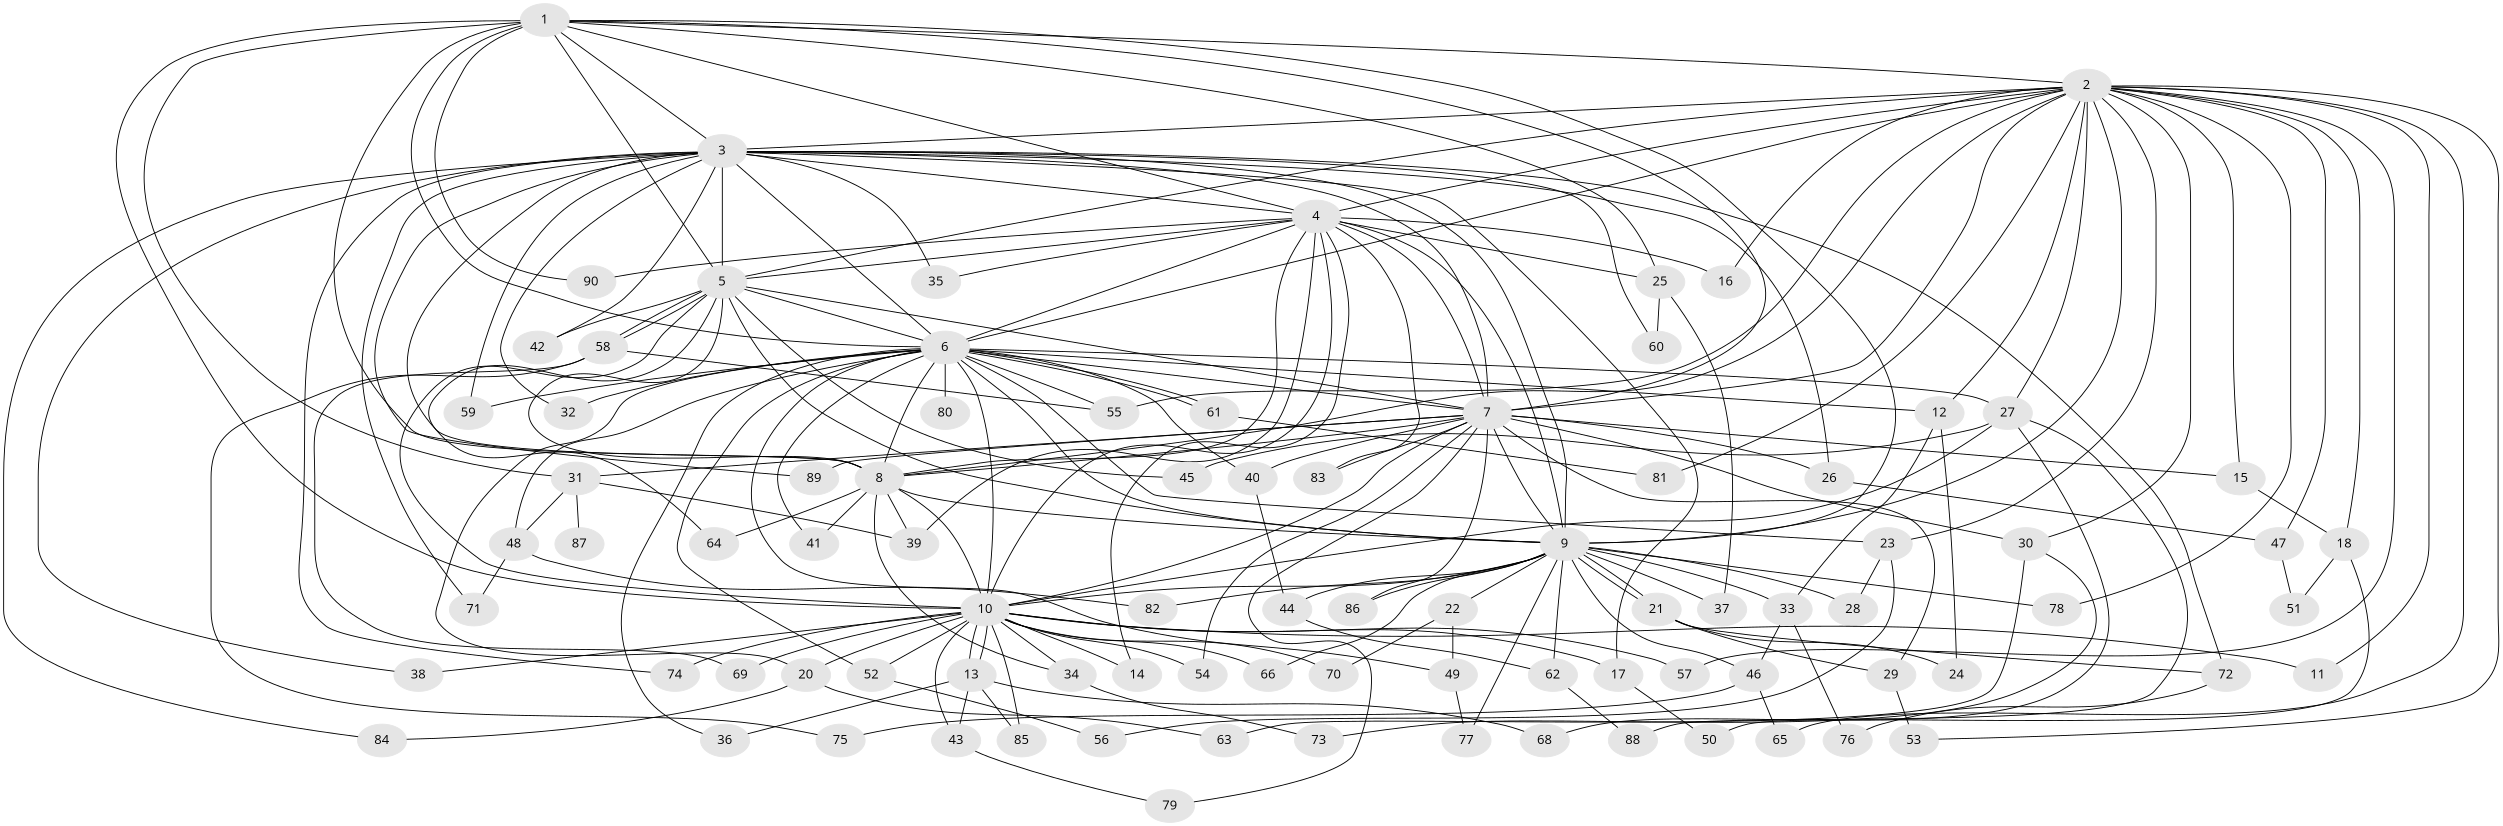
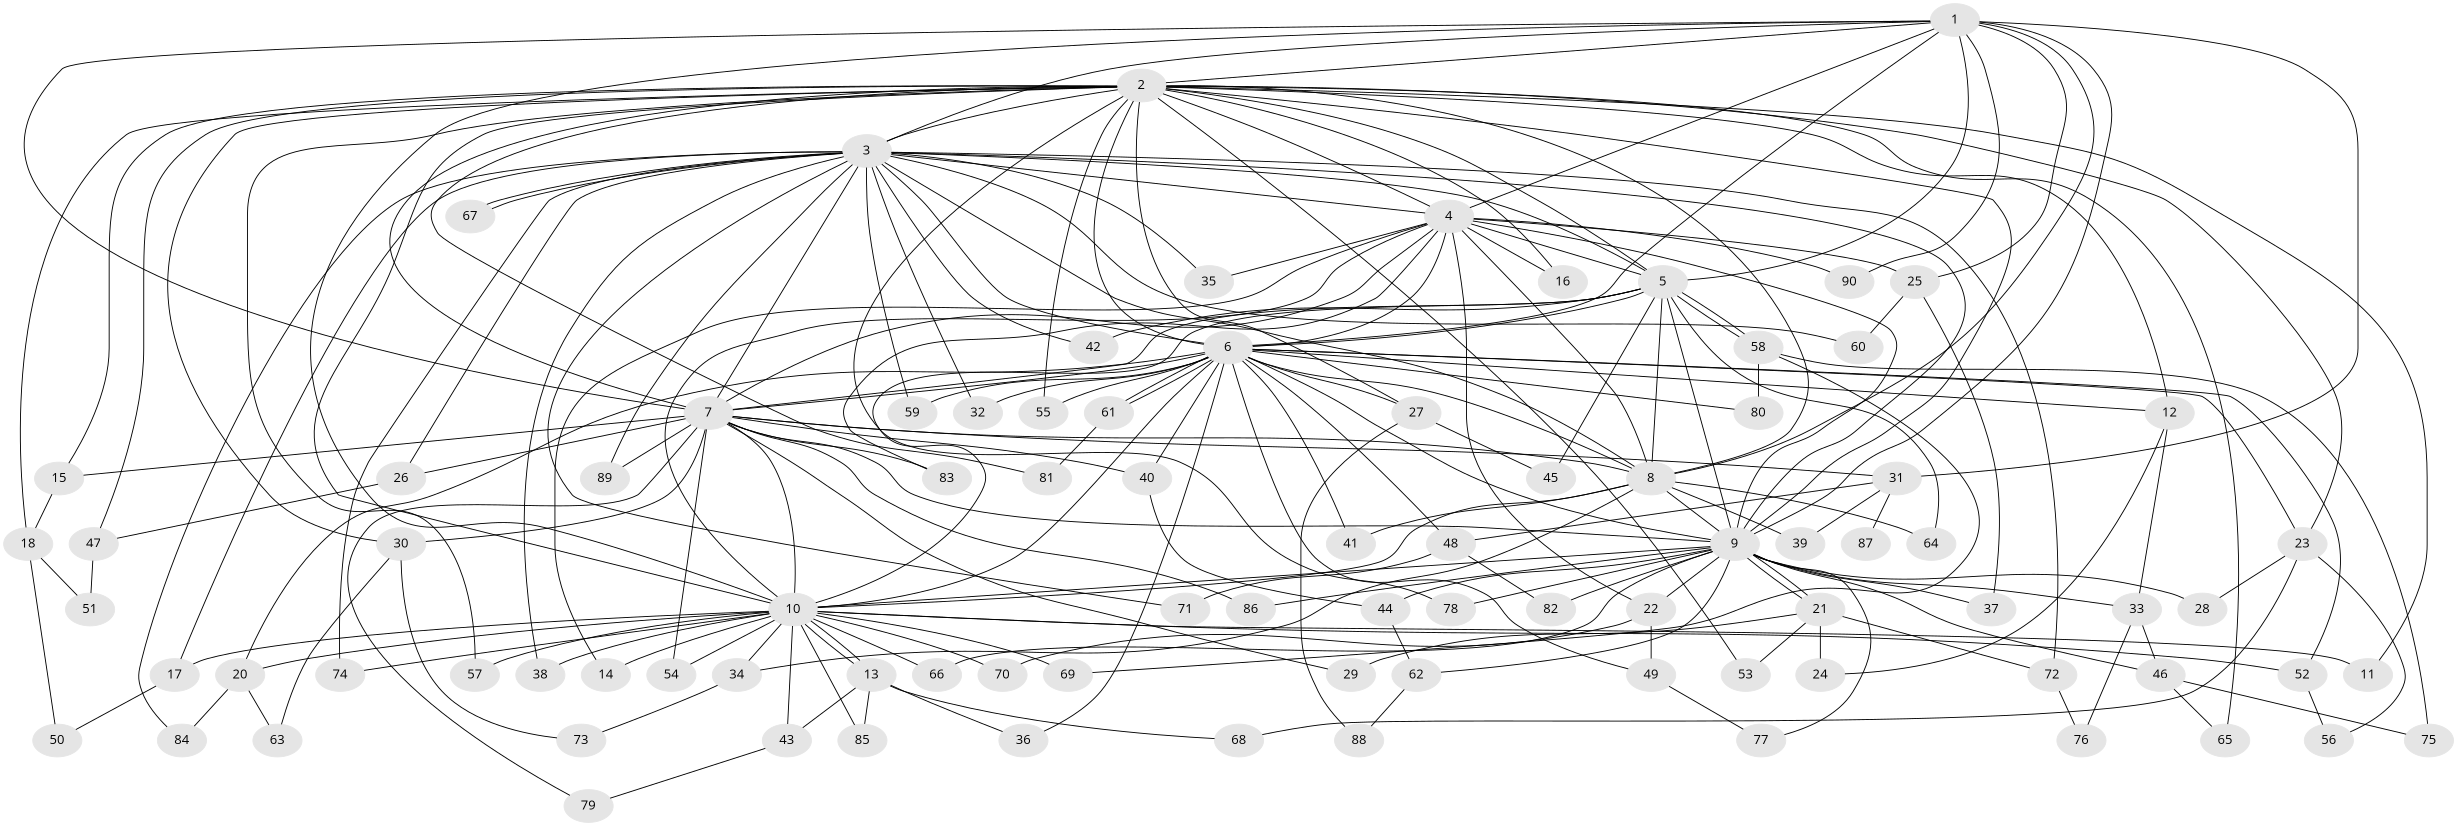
none -> (470, 217)
(859, 380) -> (1758, 378)
(1192, 461) -> (1478, 462)
(1508, 531) -> (411, 218)
(2045, 697) -> (1841, 720)
(1902, 706) -> (1783, 642)
